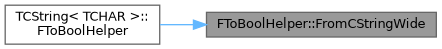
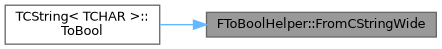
(82, 25) -> (82, 25)
